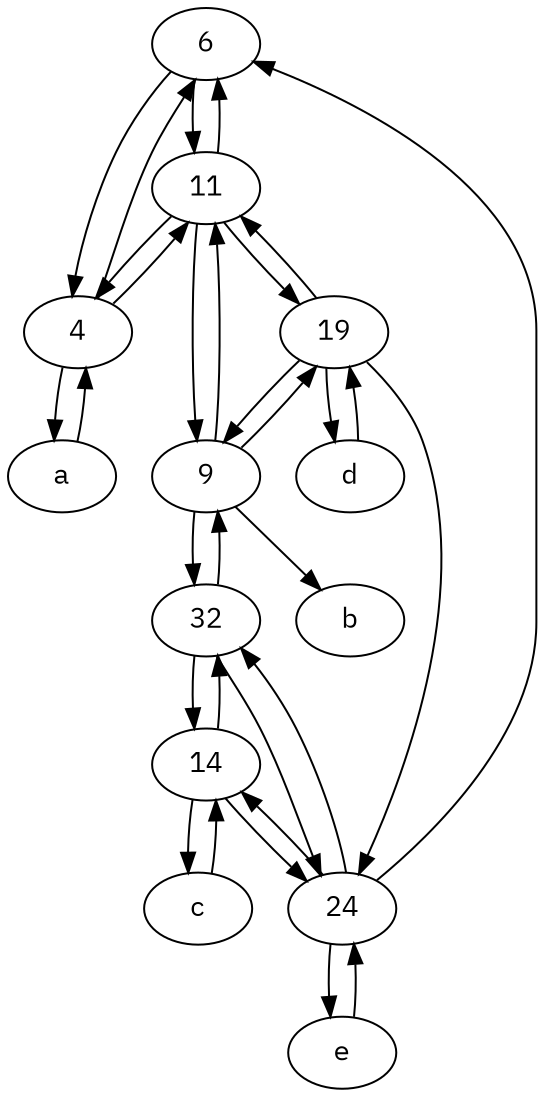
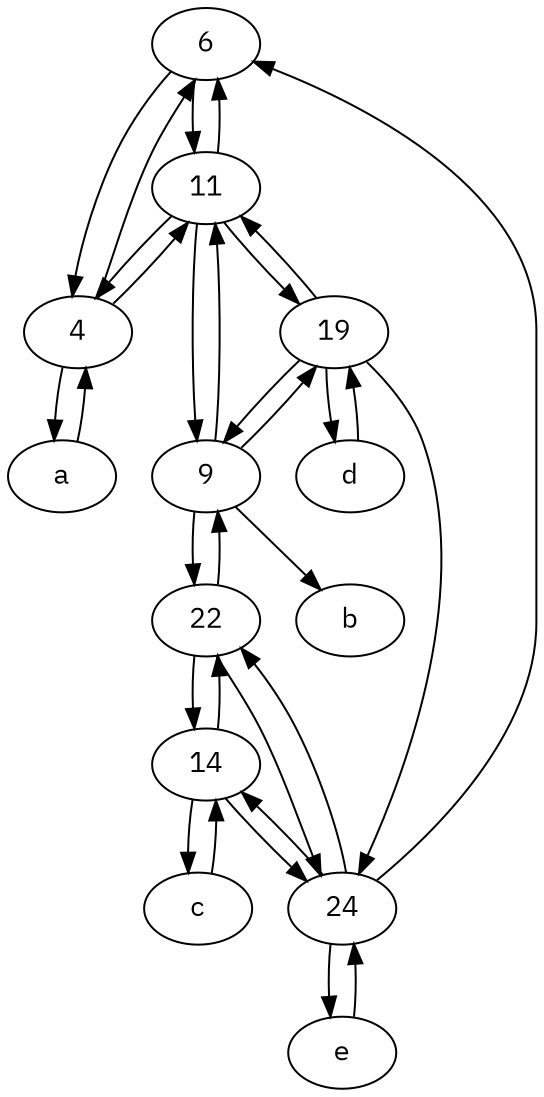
(206, 620) -> (206, 620)
